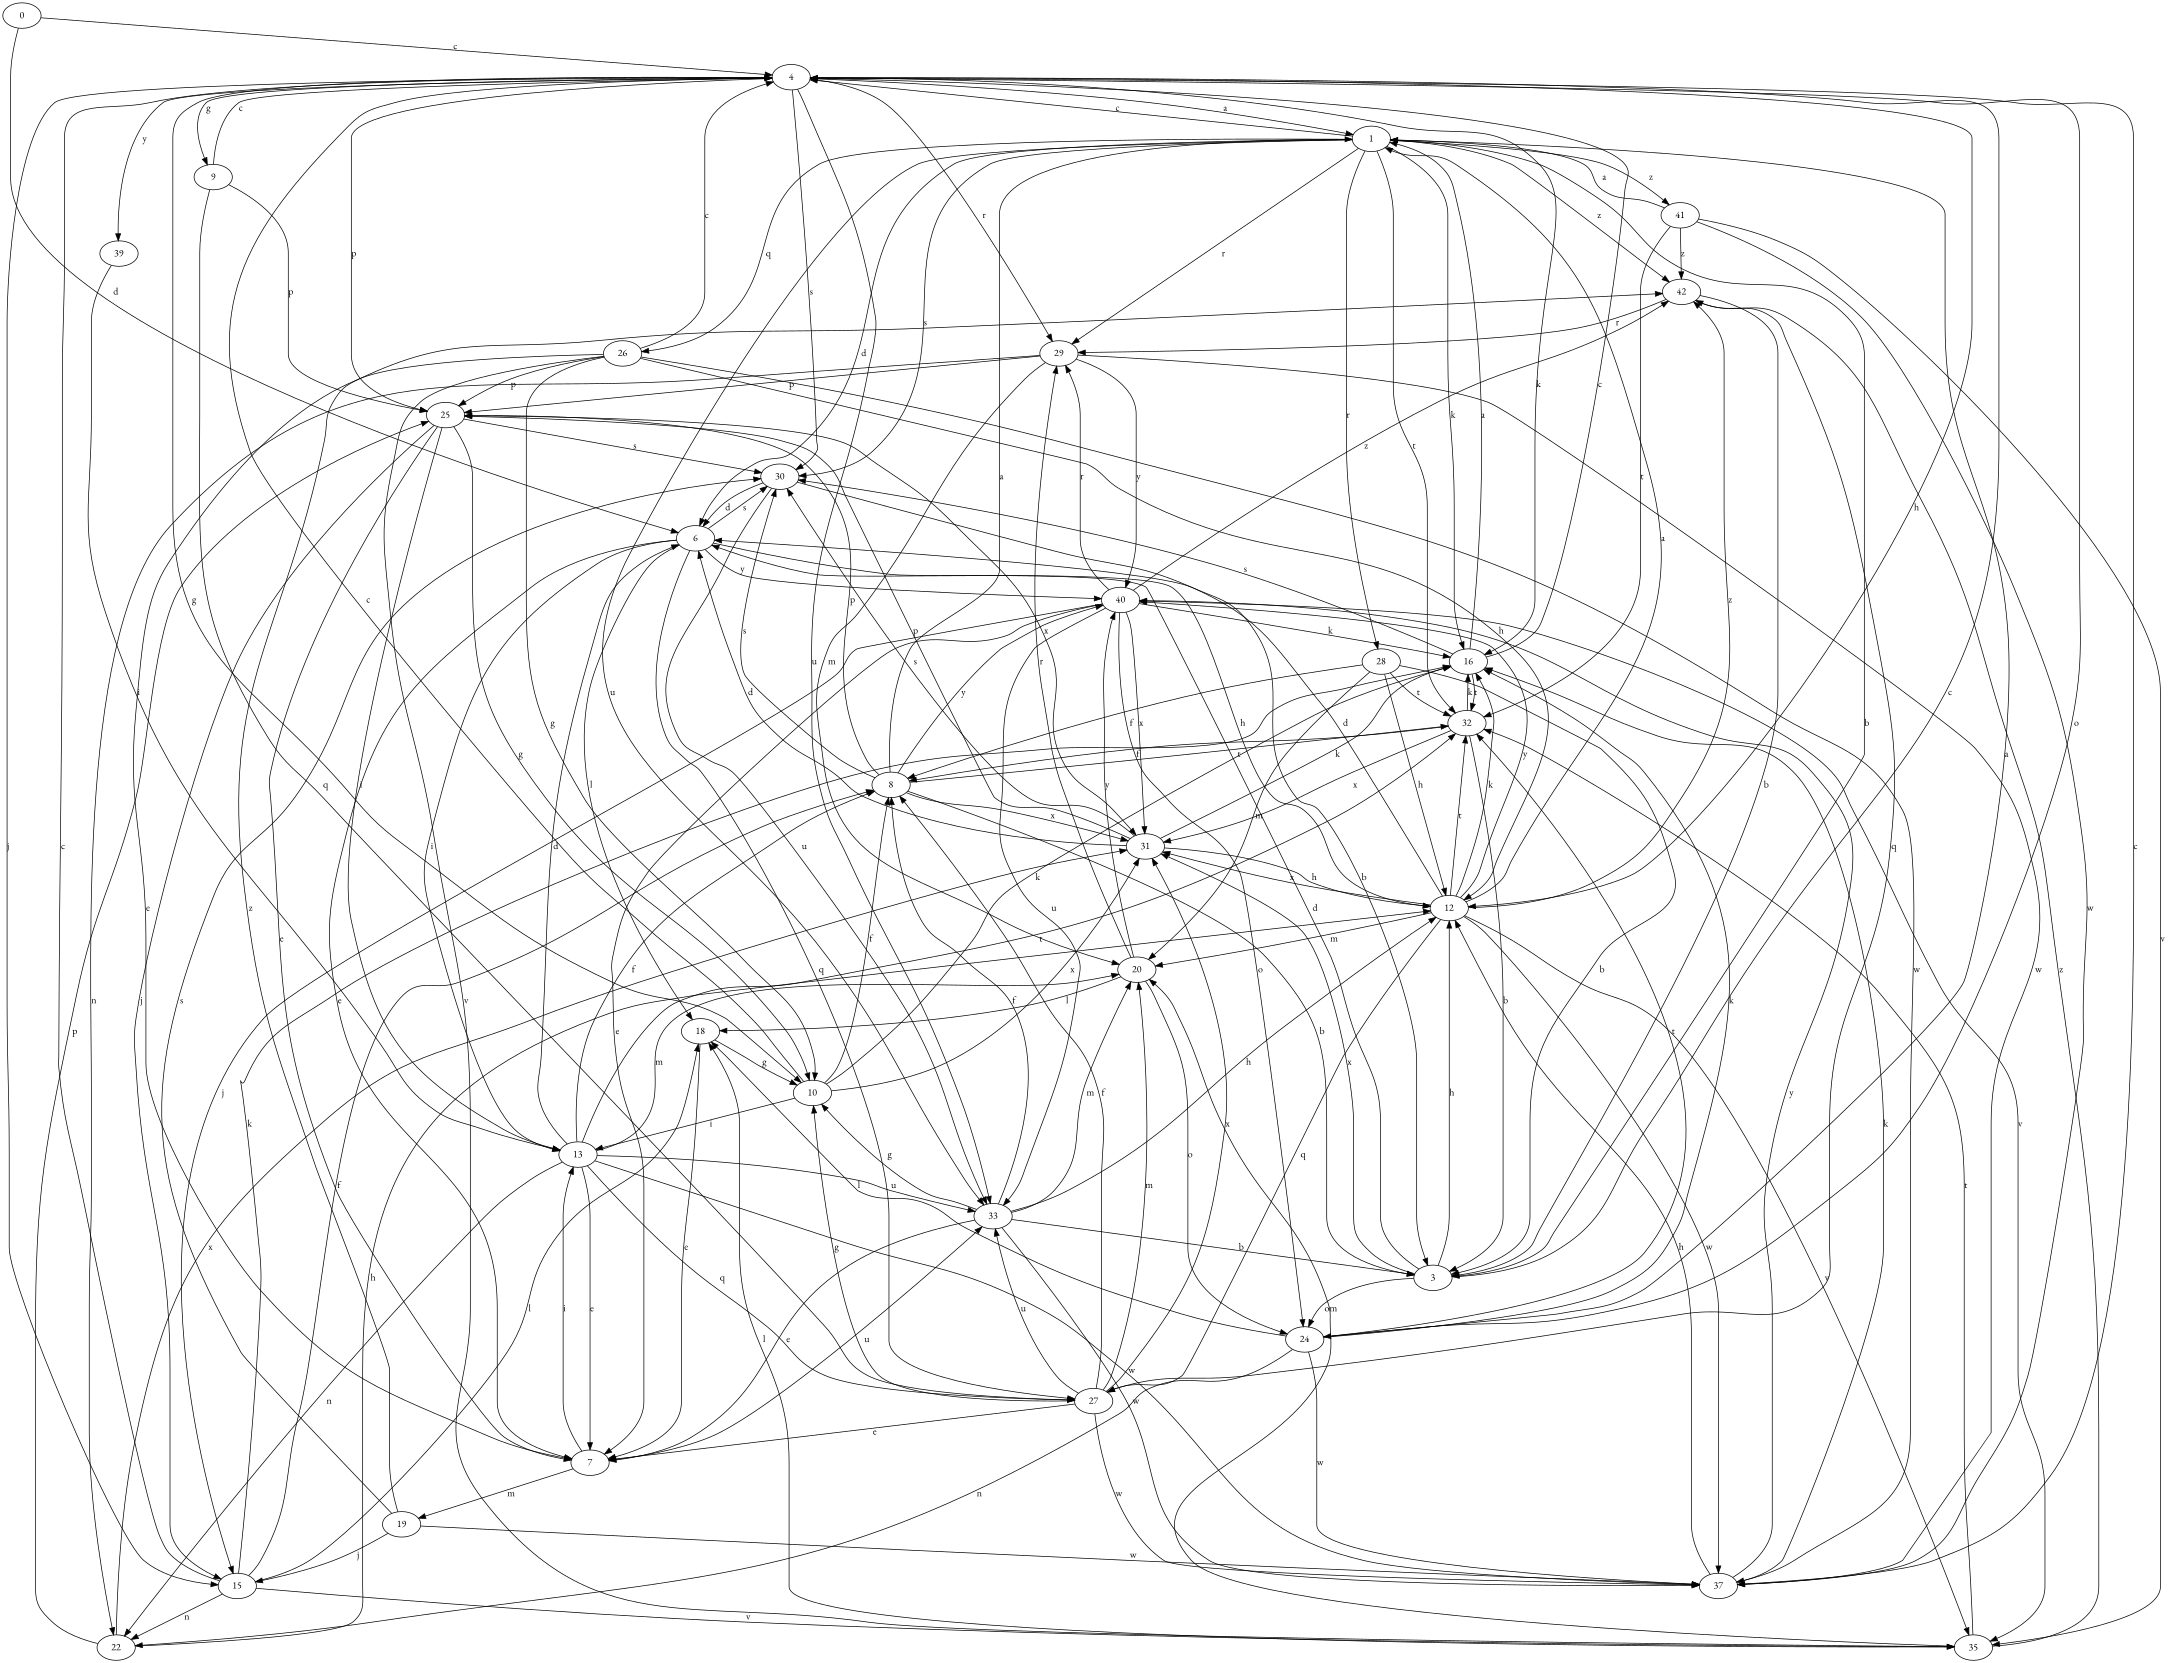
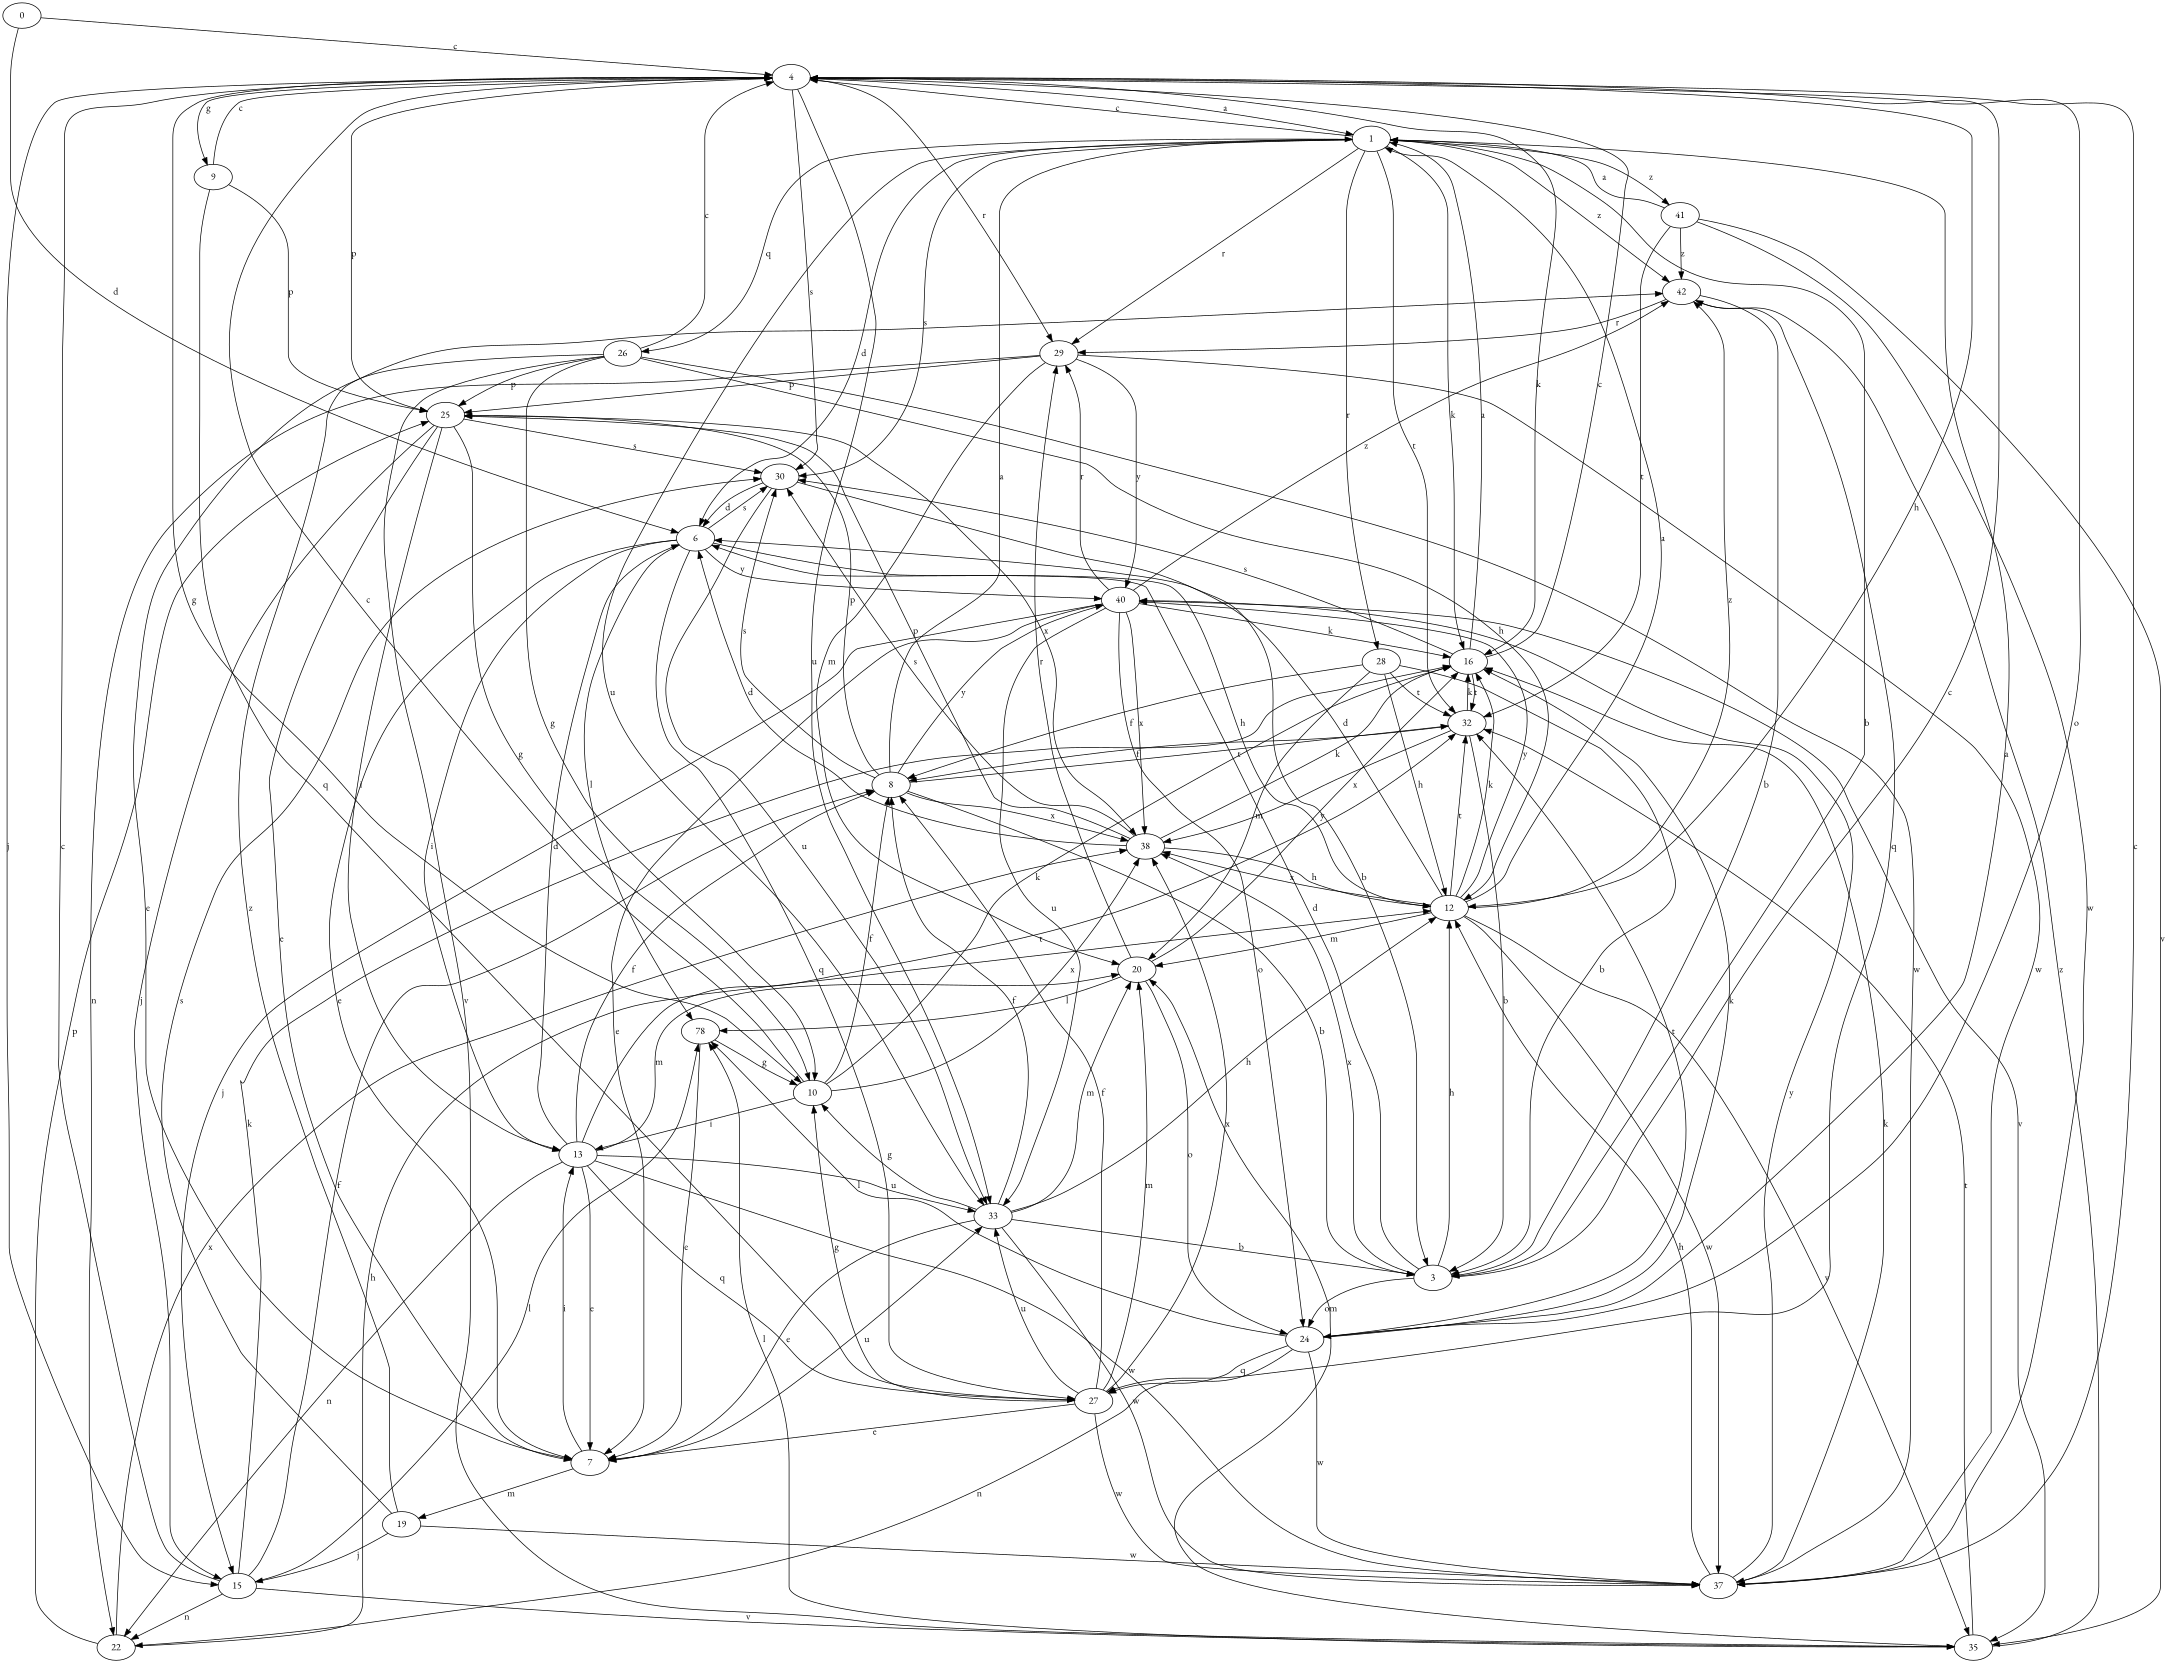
(119, 254) -> none
(1105, 789) -> (1307, 825)
(1145, 846) -> (1145, 846)
(701, 1031) -> (701, 1031)
(1292, 1160) -> (1231, 1372)
